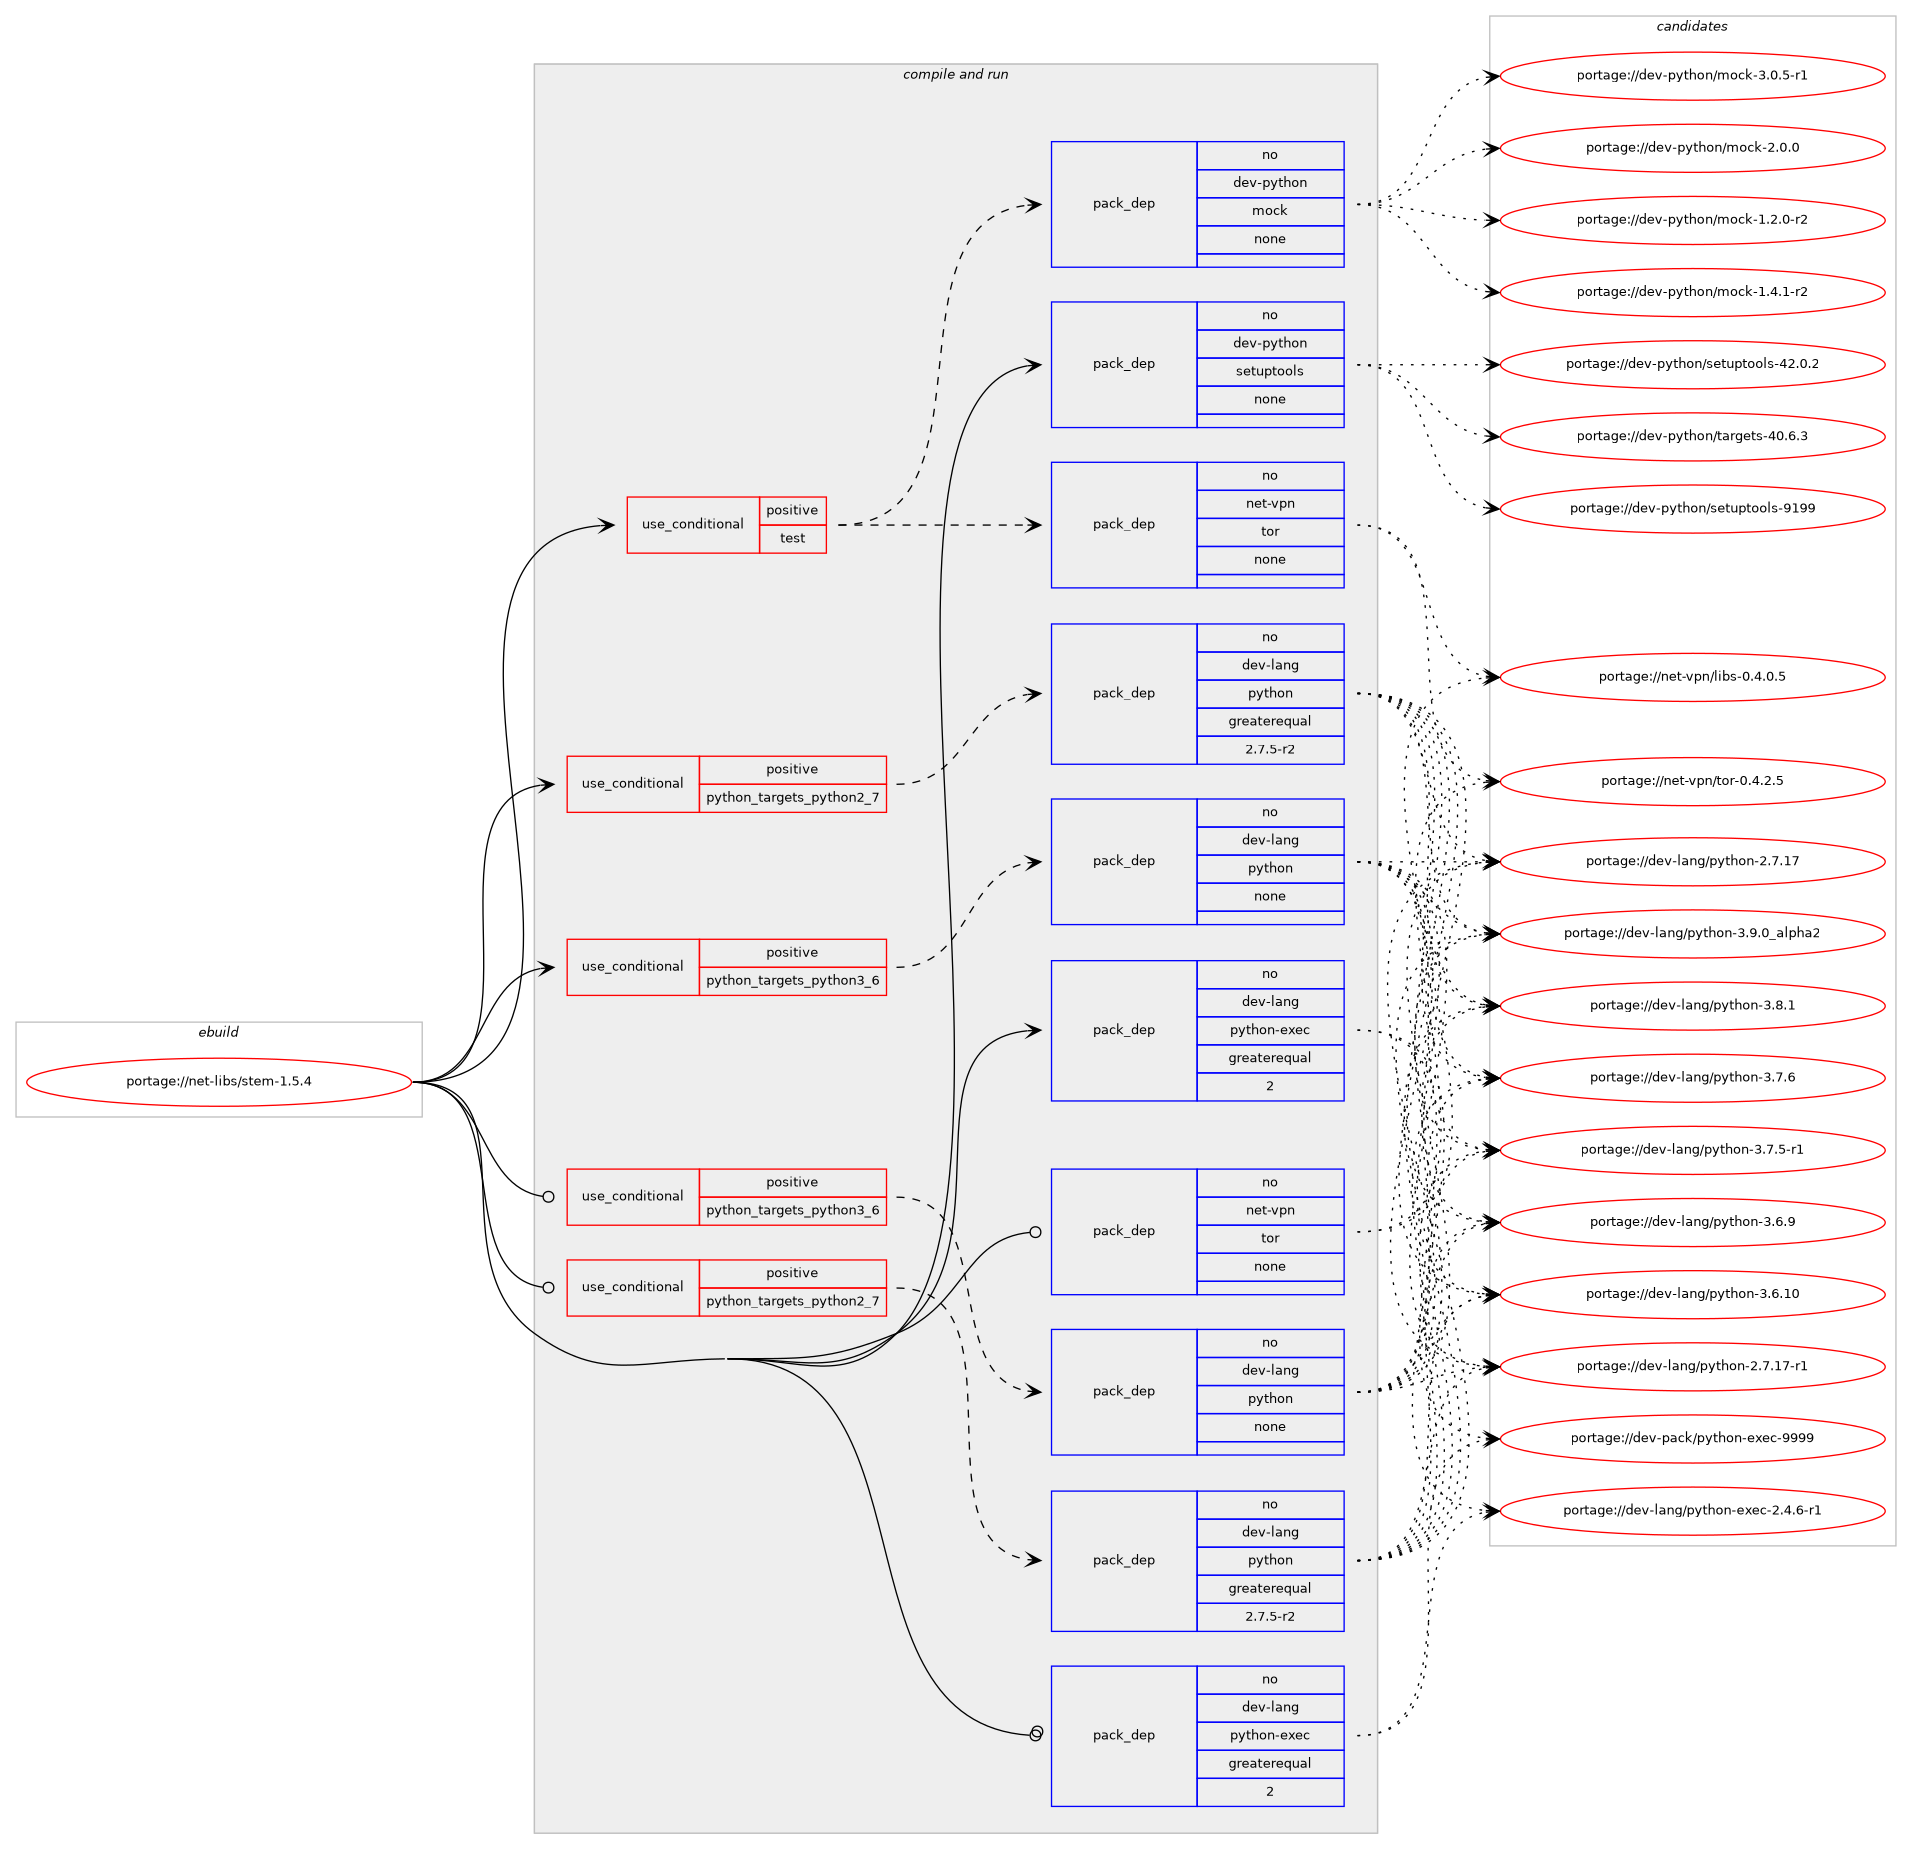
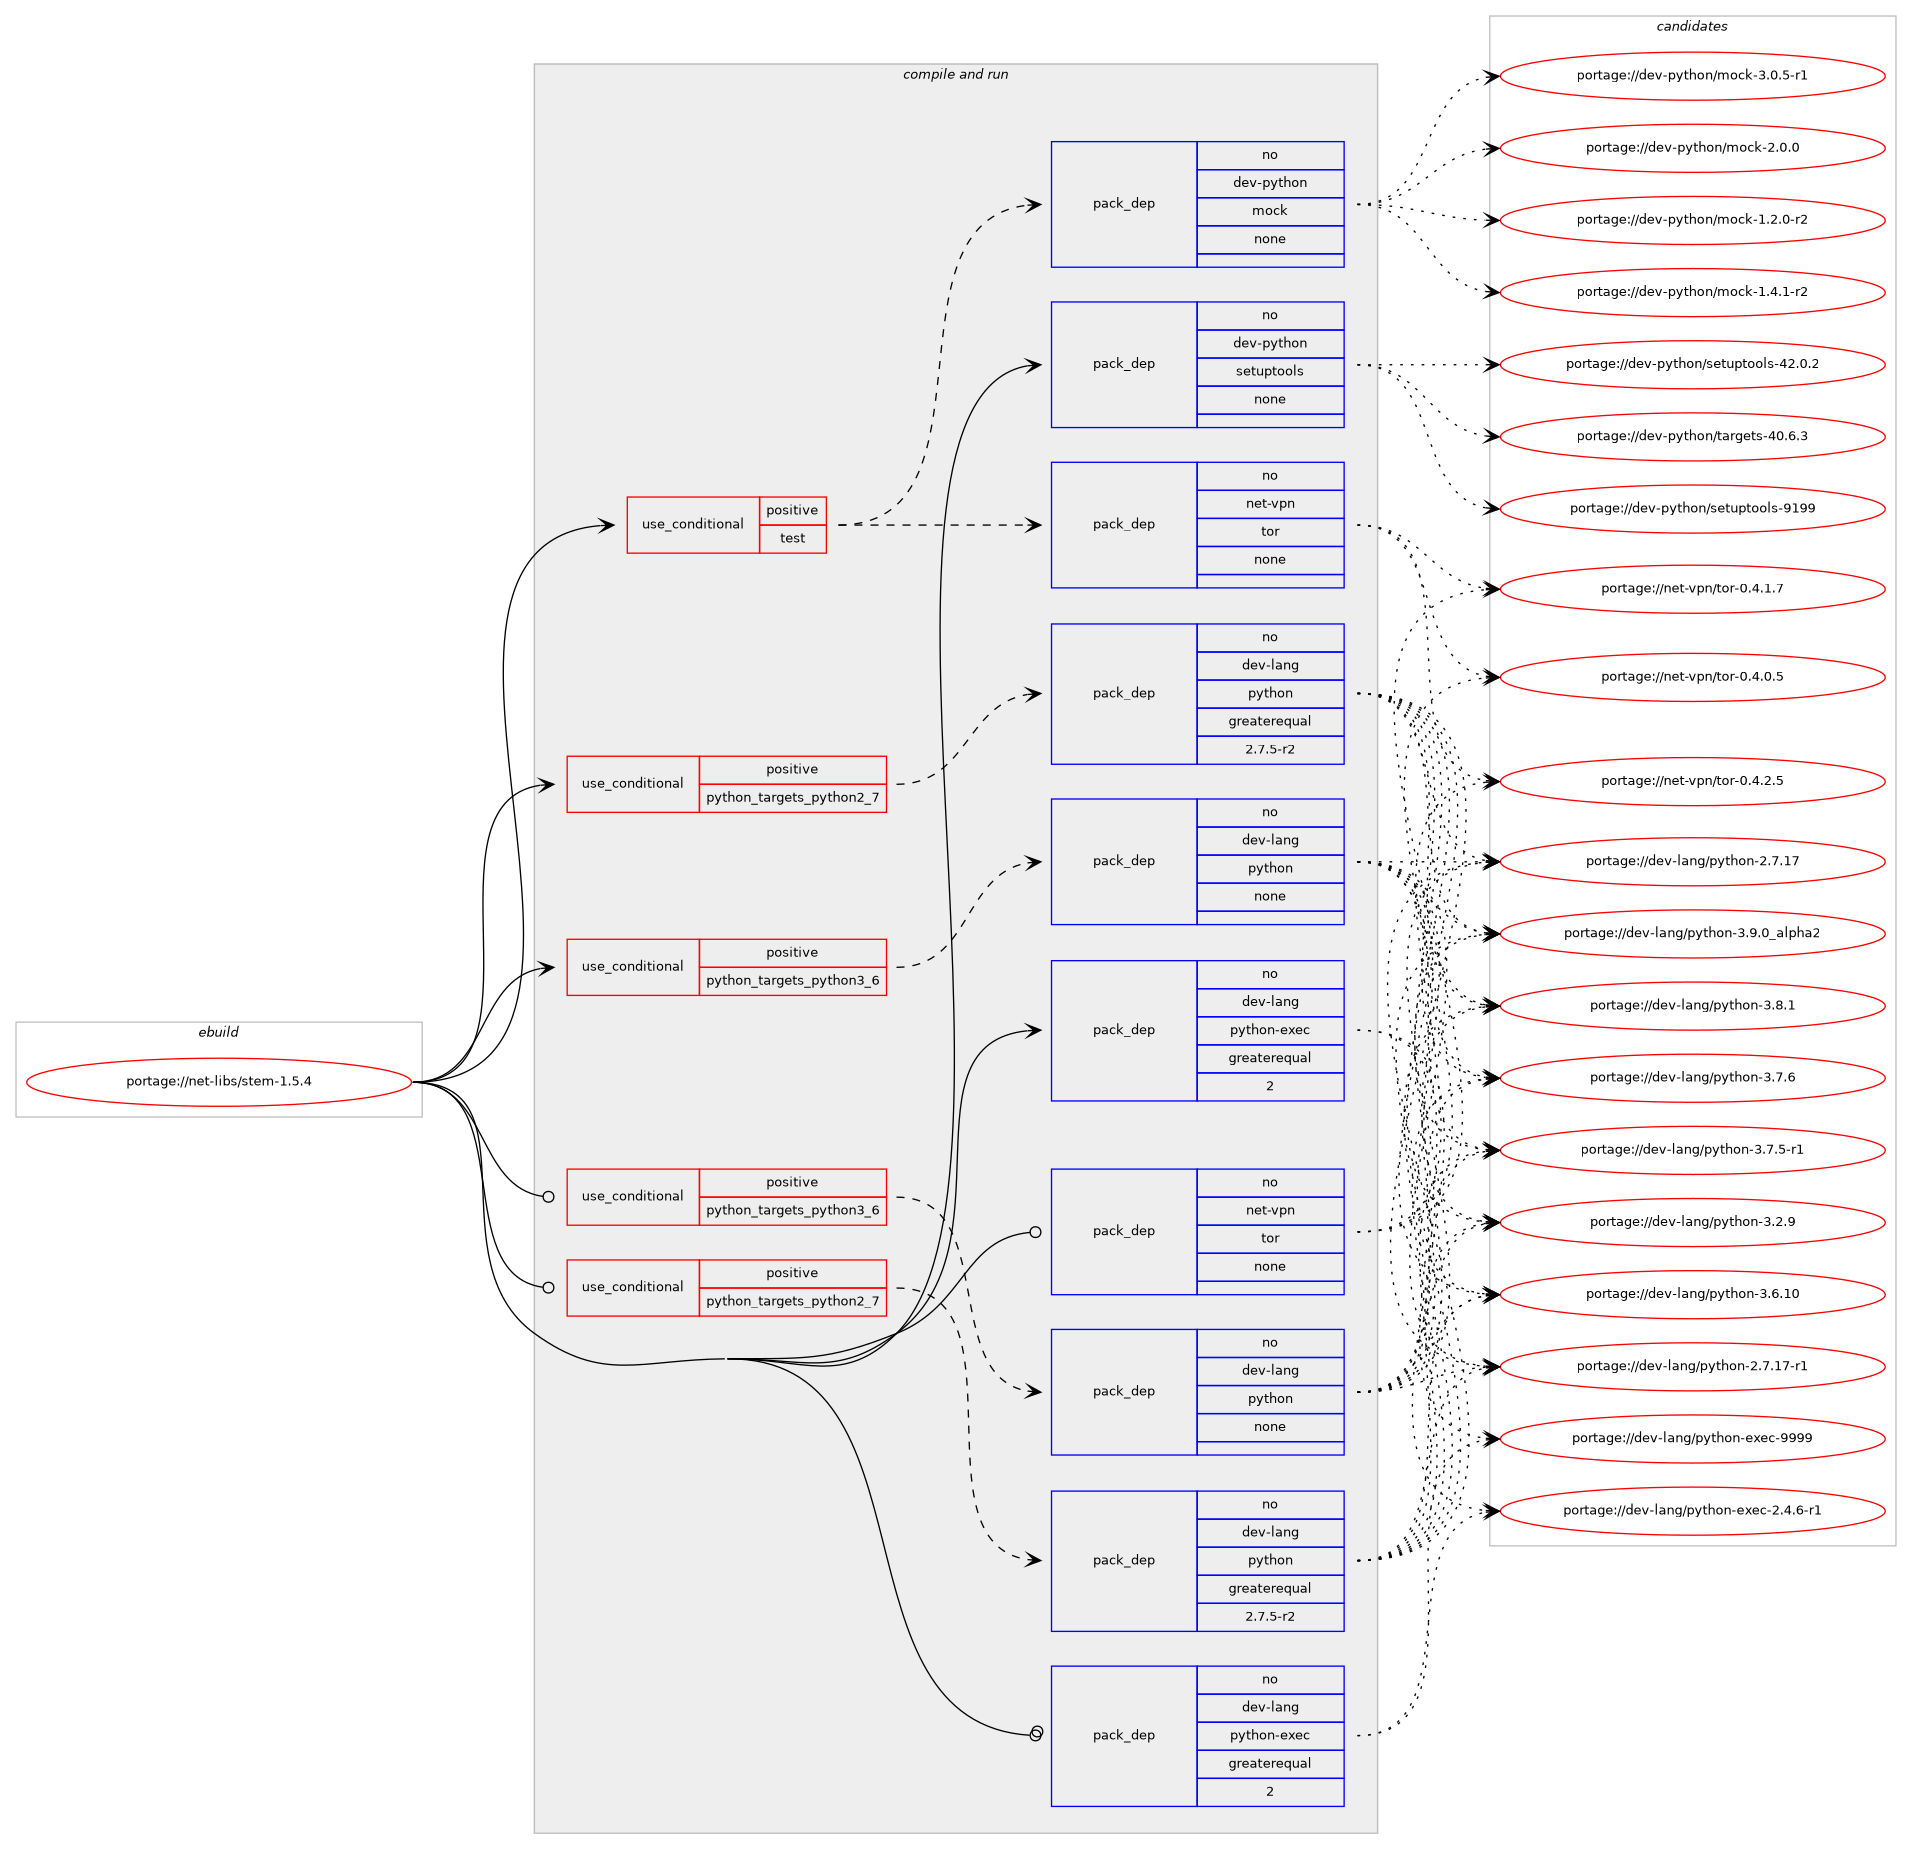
none -> (1693, 589)
(1693, 677) -> (1693, 677)
(1693, 1223) -> (1693, 1223)
(1693, 1439) -> (1693, 1439)
